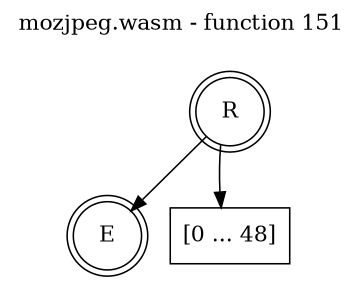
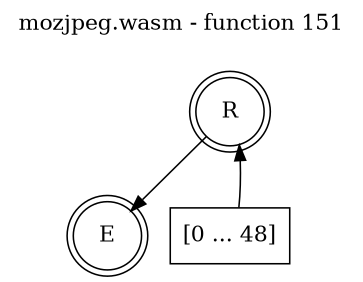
(220, 168) -> (240, 184)
